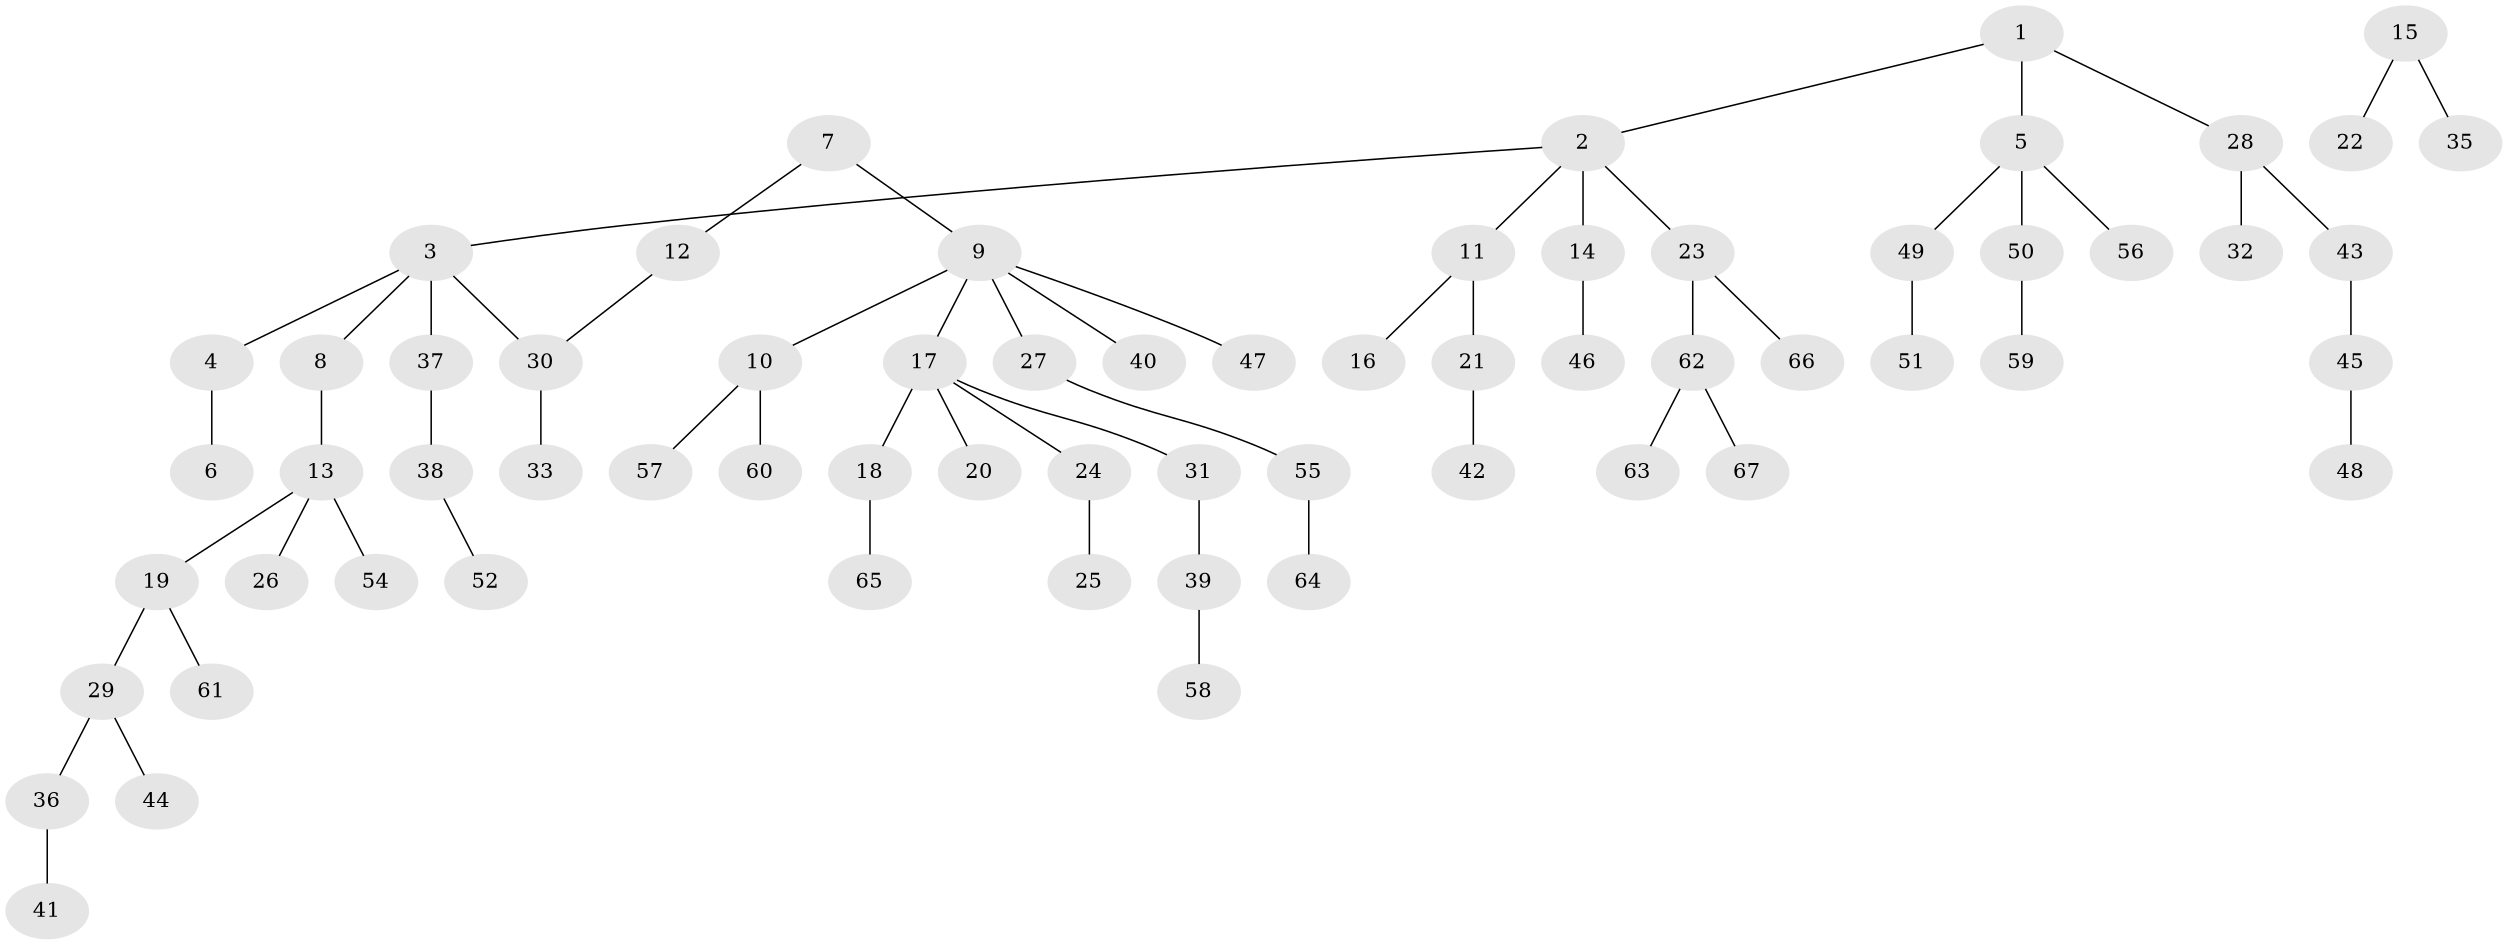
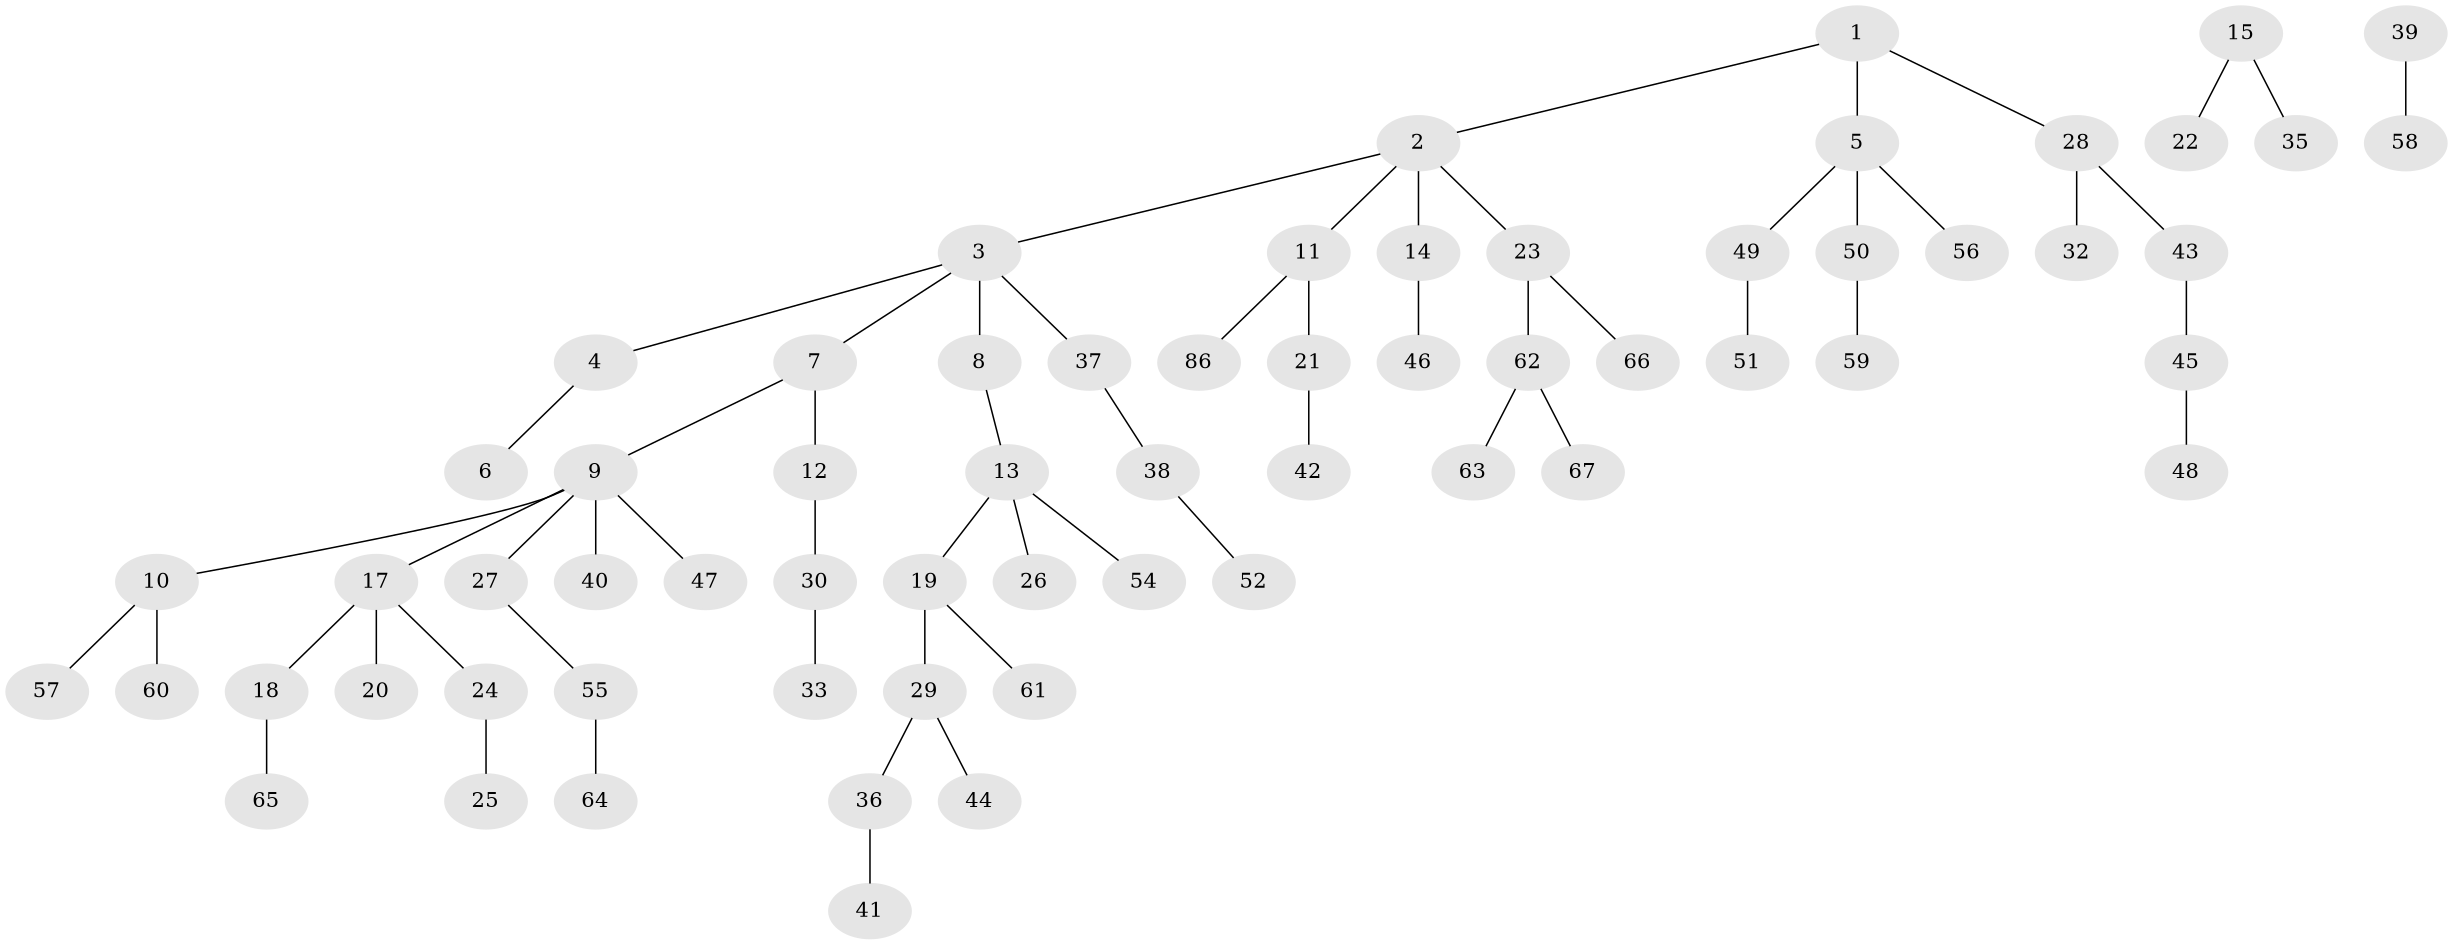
(486, 308) -> (897, 308)
(1364, 363) -> (1199, 363)
(1199, 472) -> none
